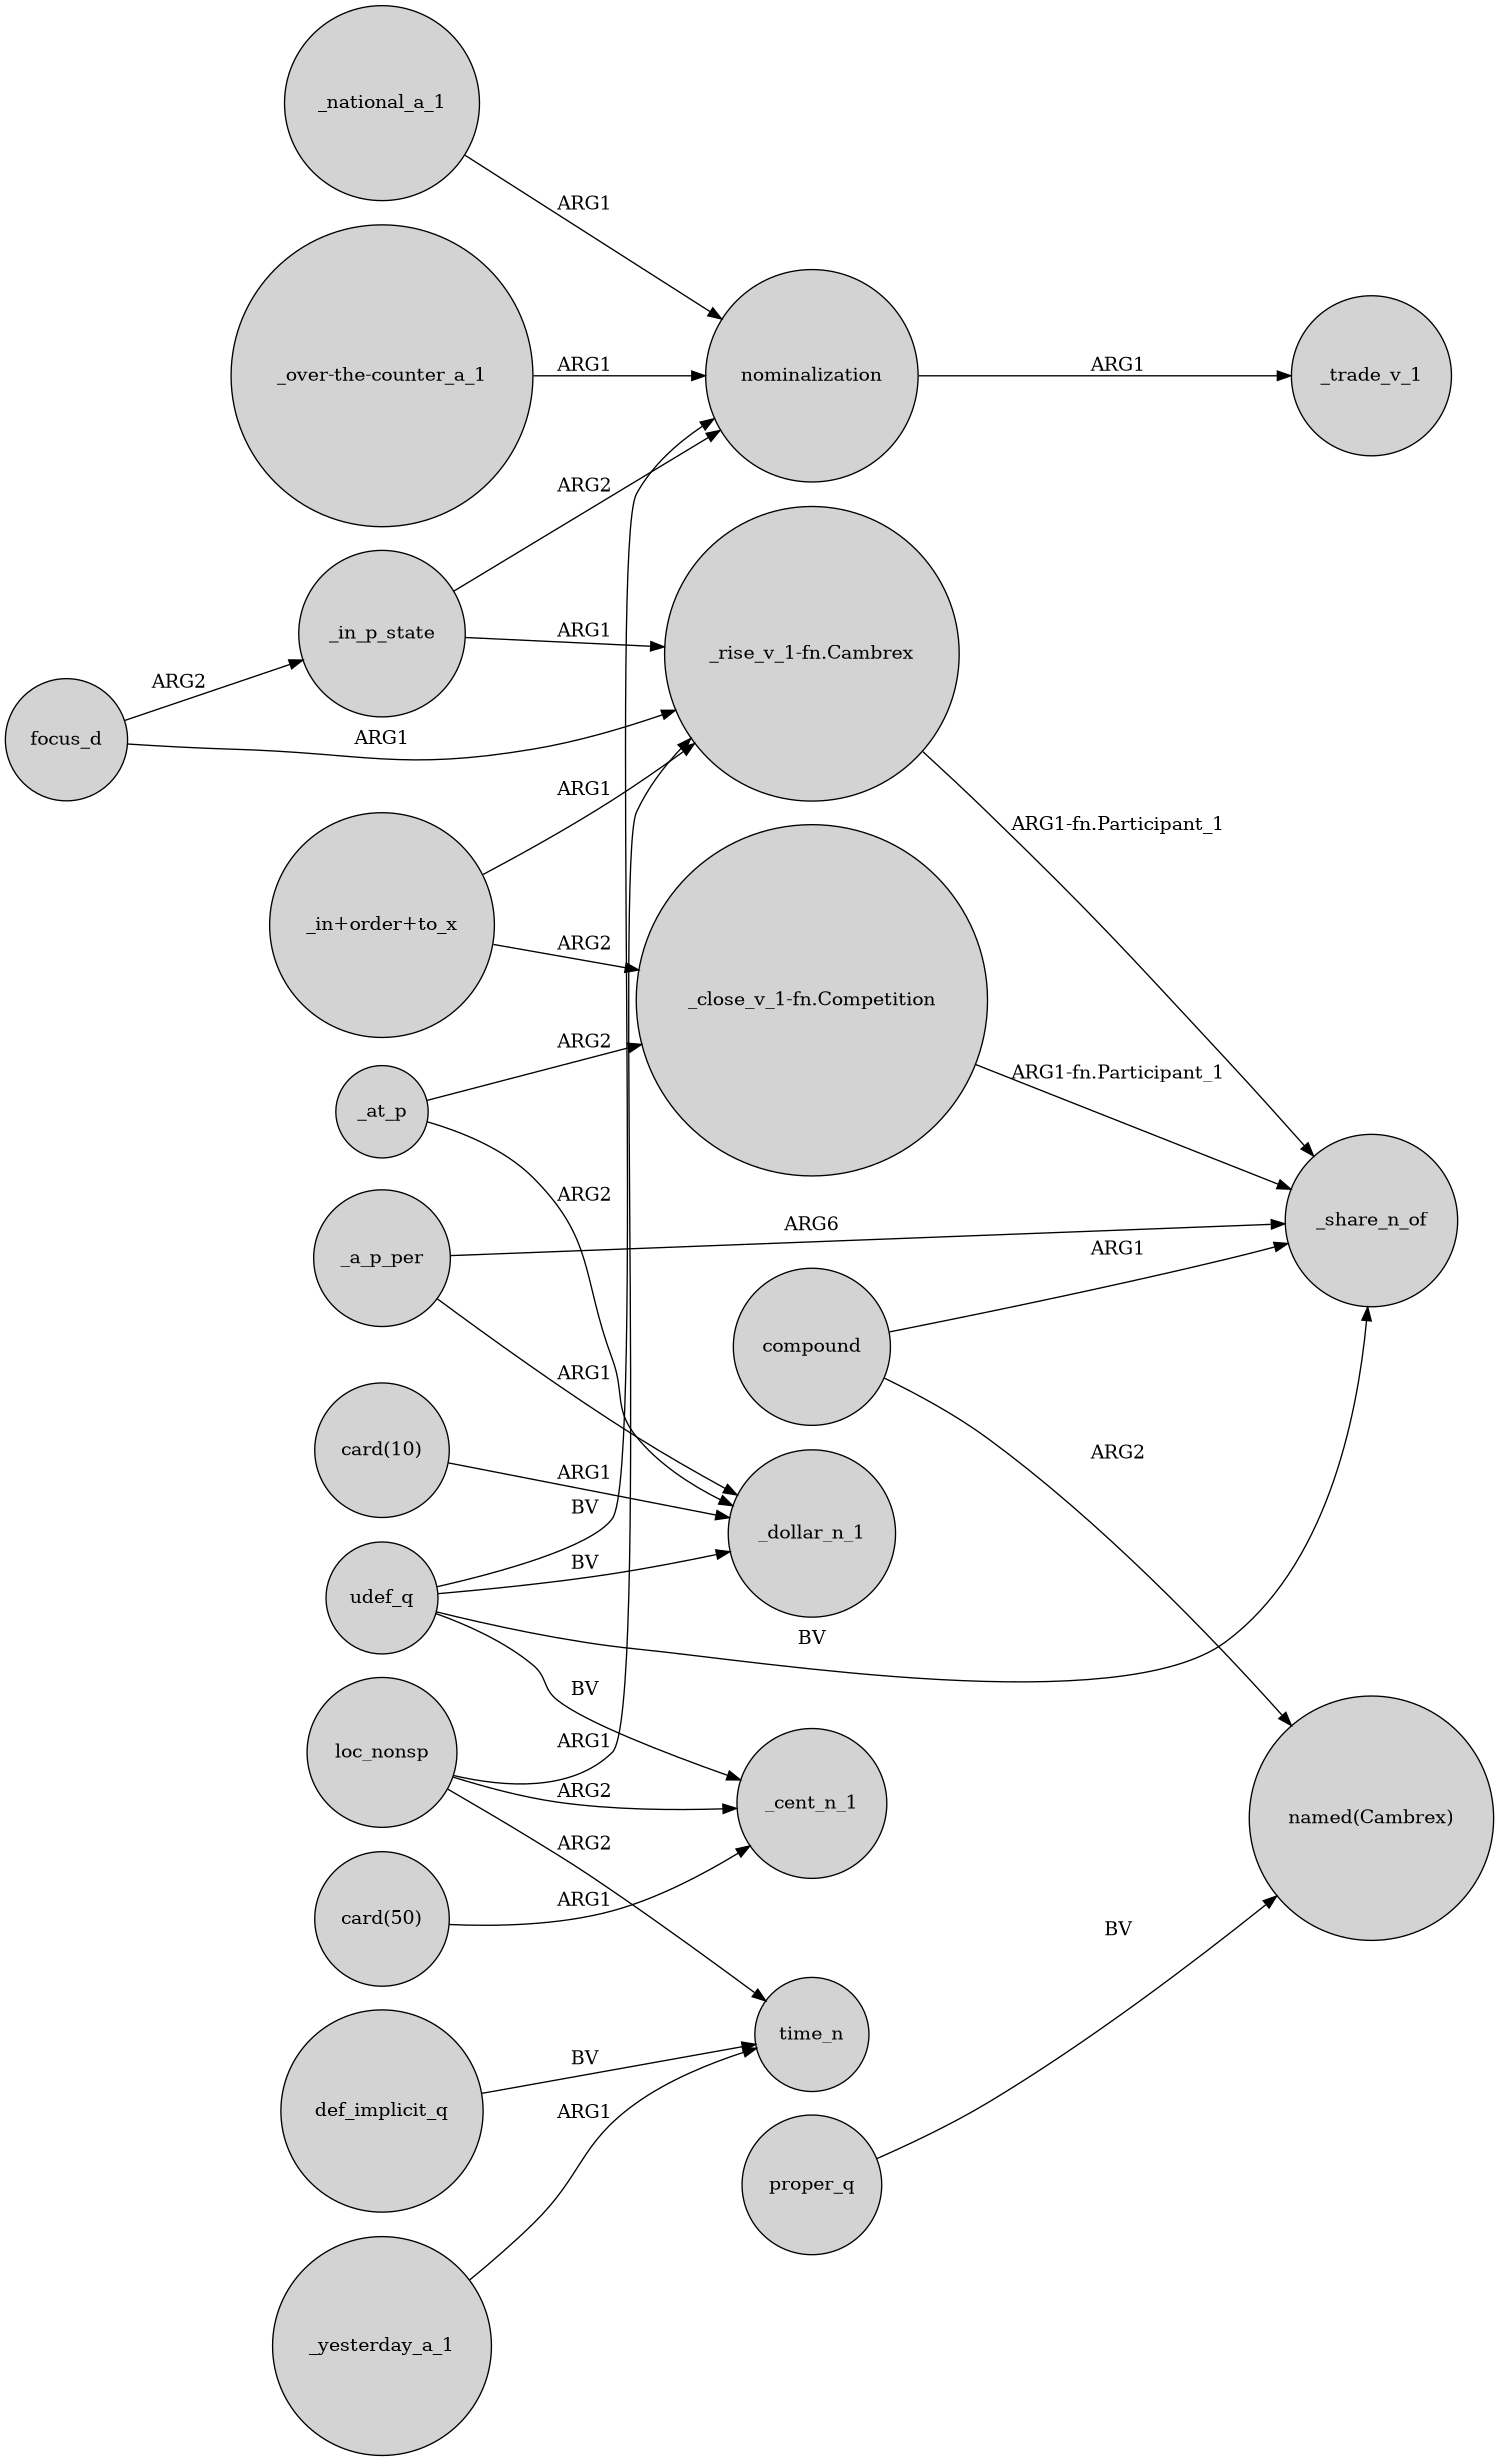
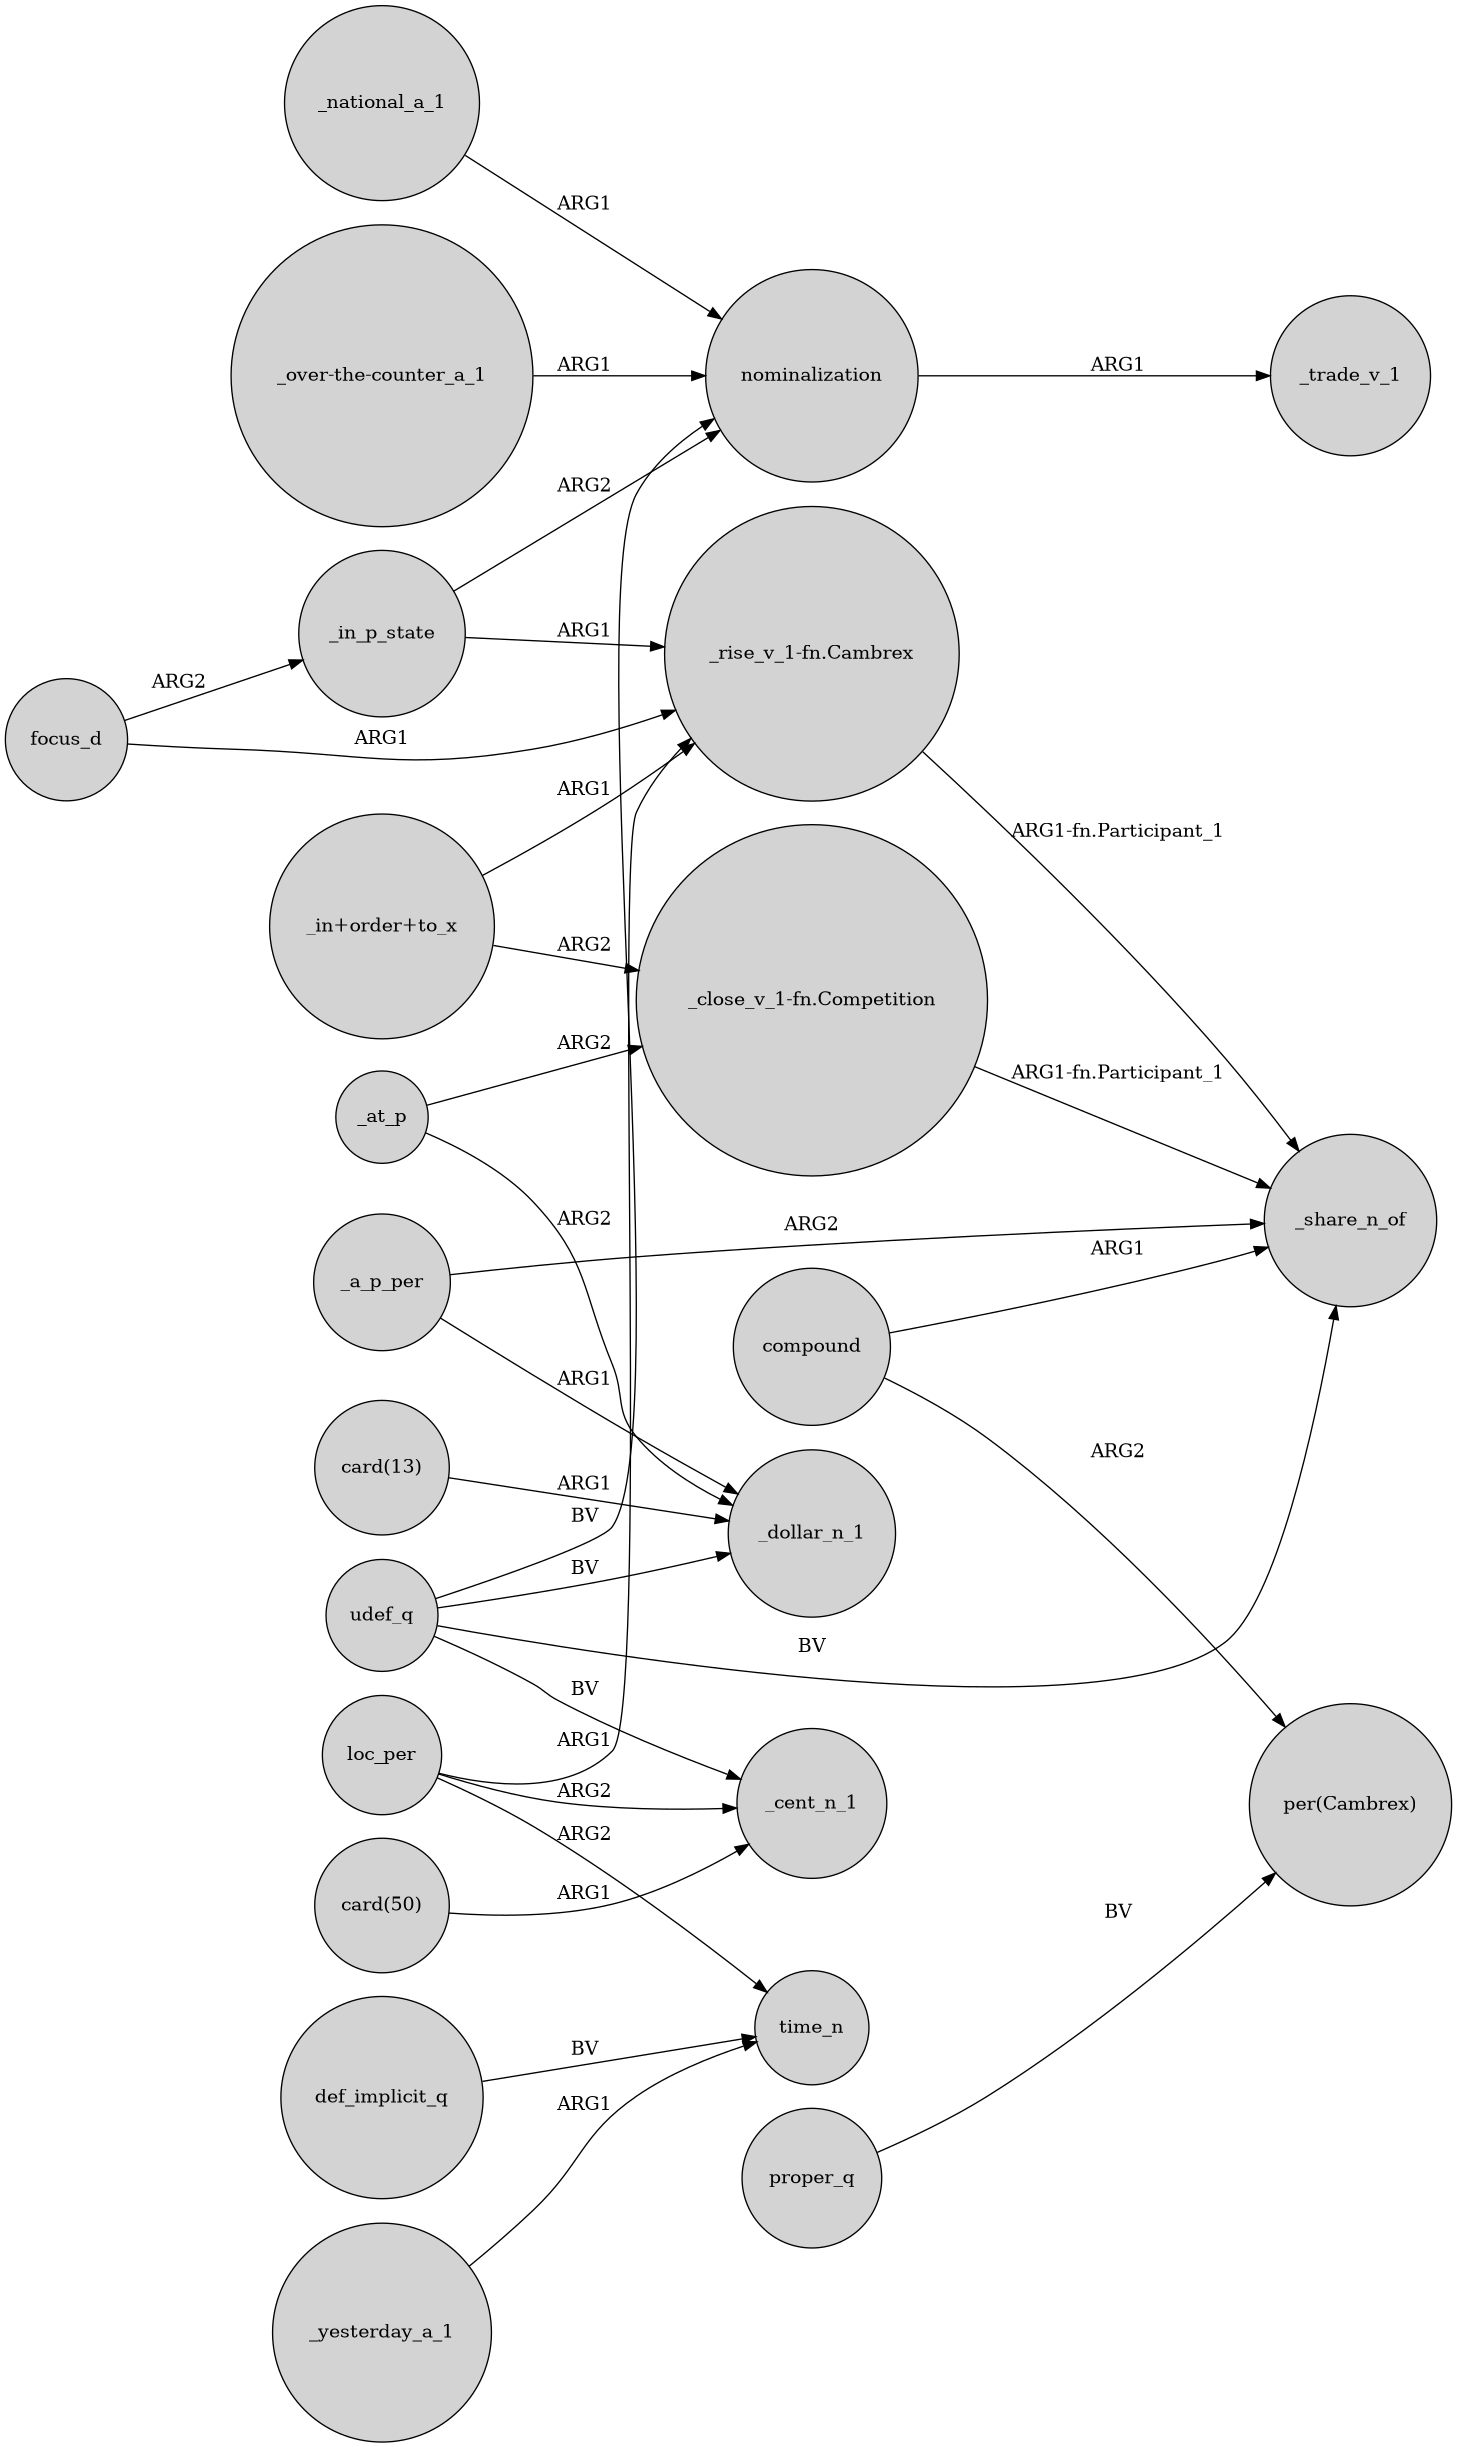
(812, 1225) -> (812, 1225)
(382, 1450) -> (382, 1468)
(382, 1752) -> (382, 1755)
(1371, 1818) -> (1350, 1805)
